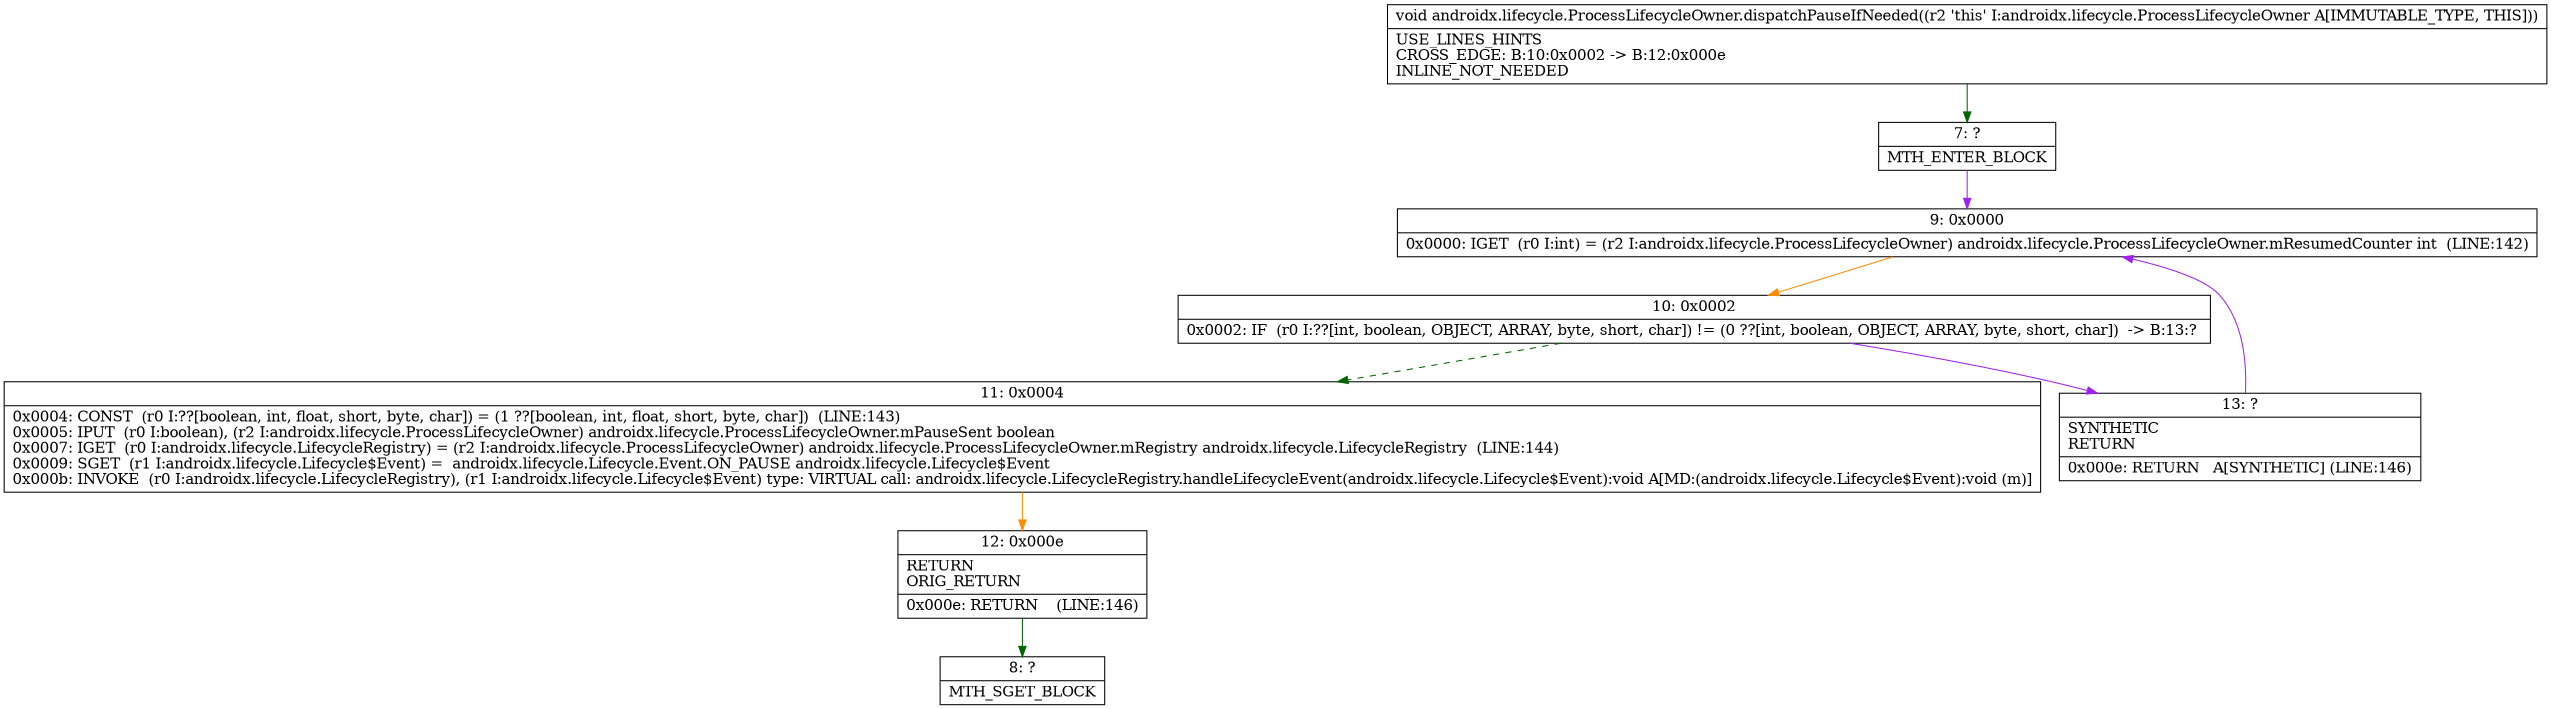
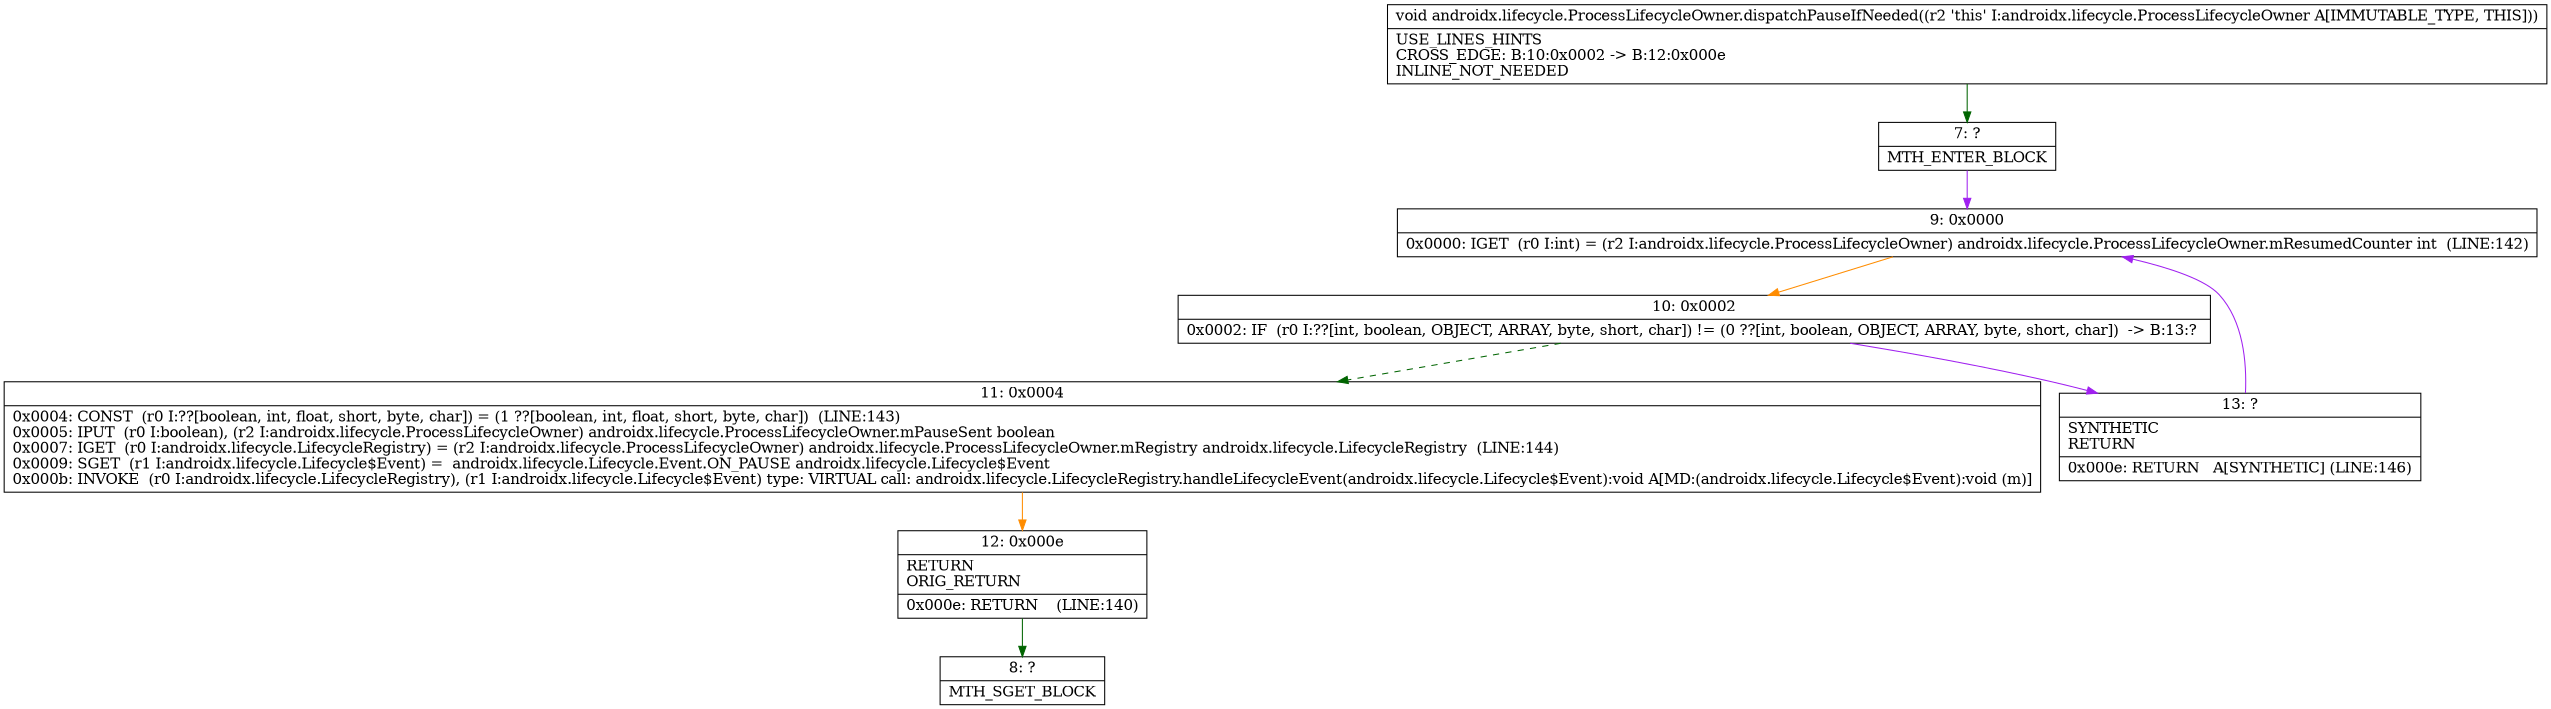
(1022, 606) -> (1022, 606)
